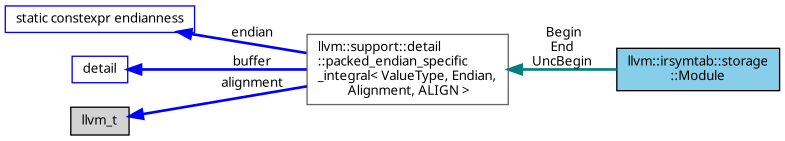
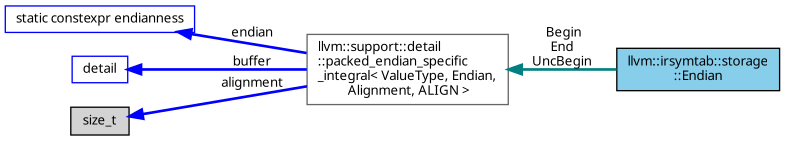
(698, 69) -> (698, 69)
(100, 121) -> (100, 121)
